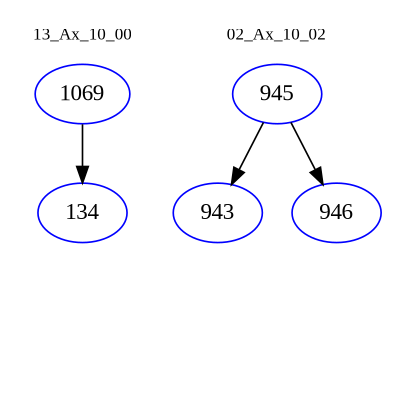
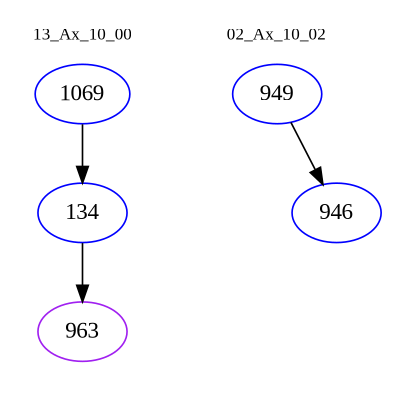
(277, 94) -> (277, 94)
(218, 213) -> none
none -> (82, 332)
